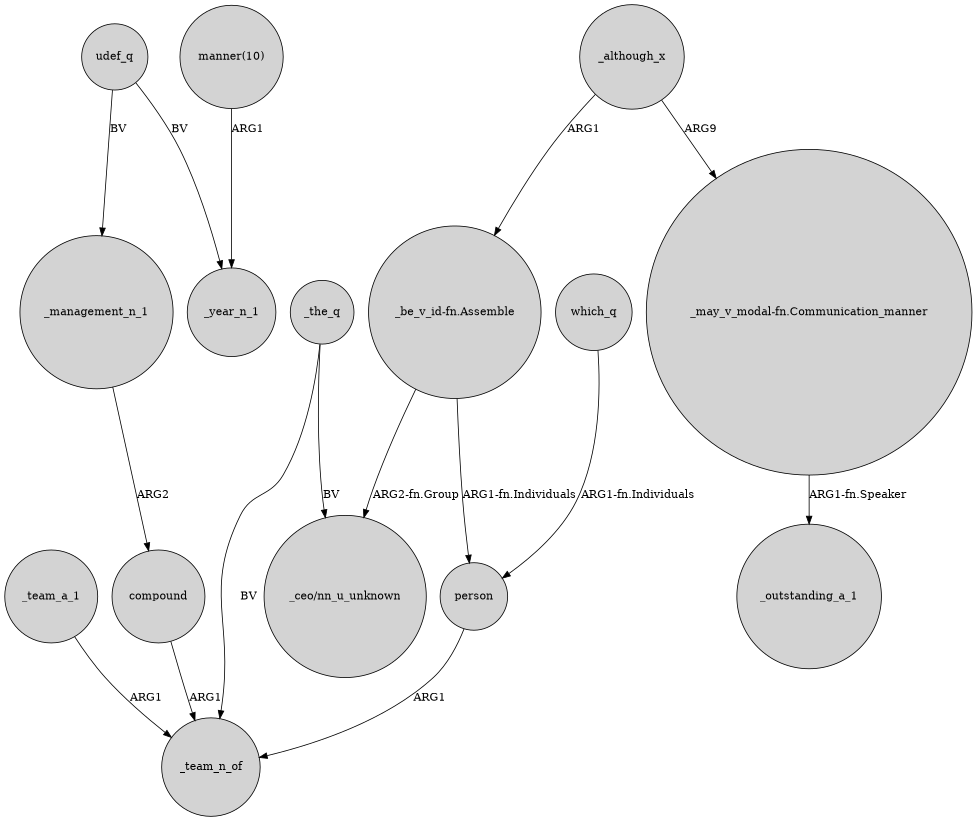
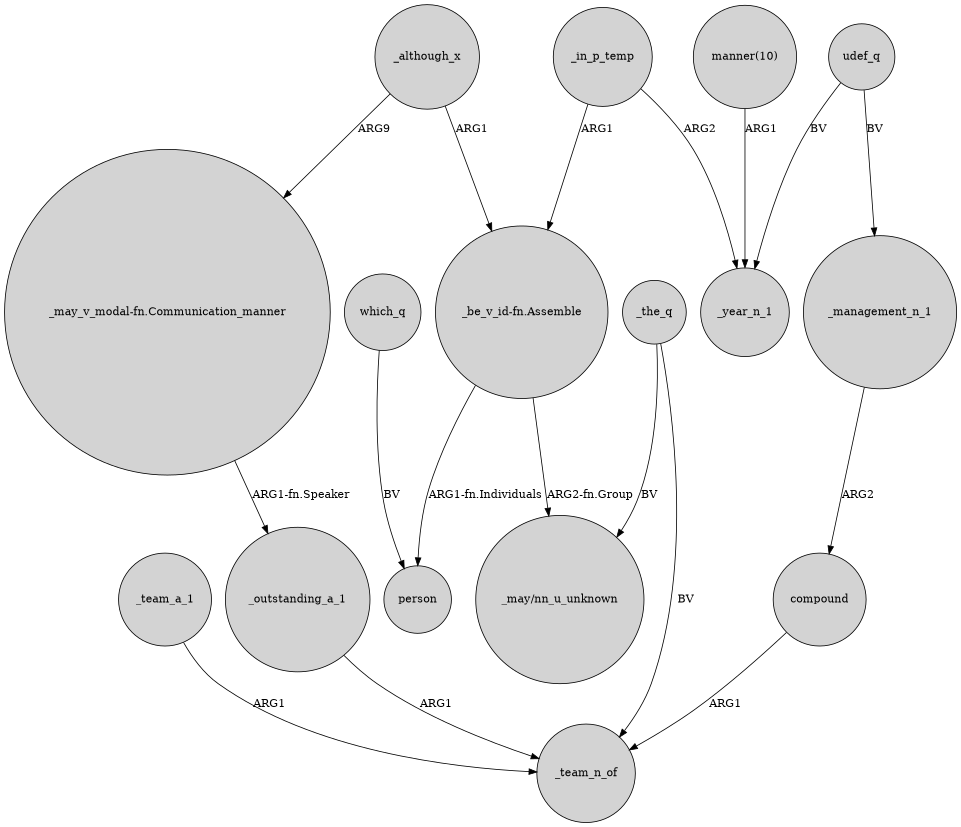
none -> (603, 57)
(638, 495) -> (392, 495)
(345, 596) -> (560, 600)
(381, 714) -> (432, 716)
